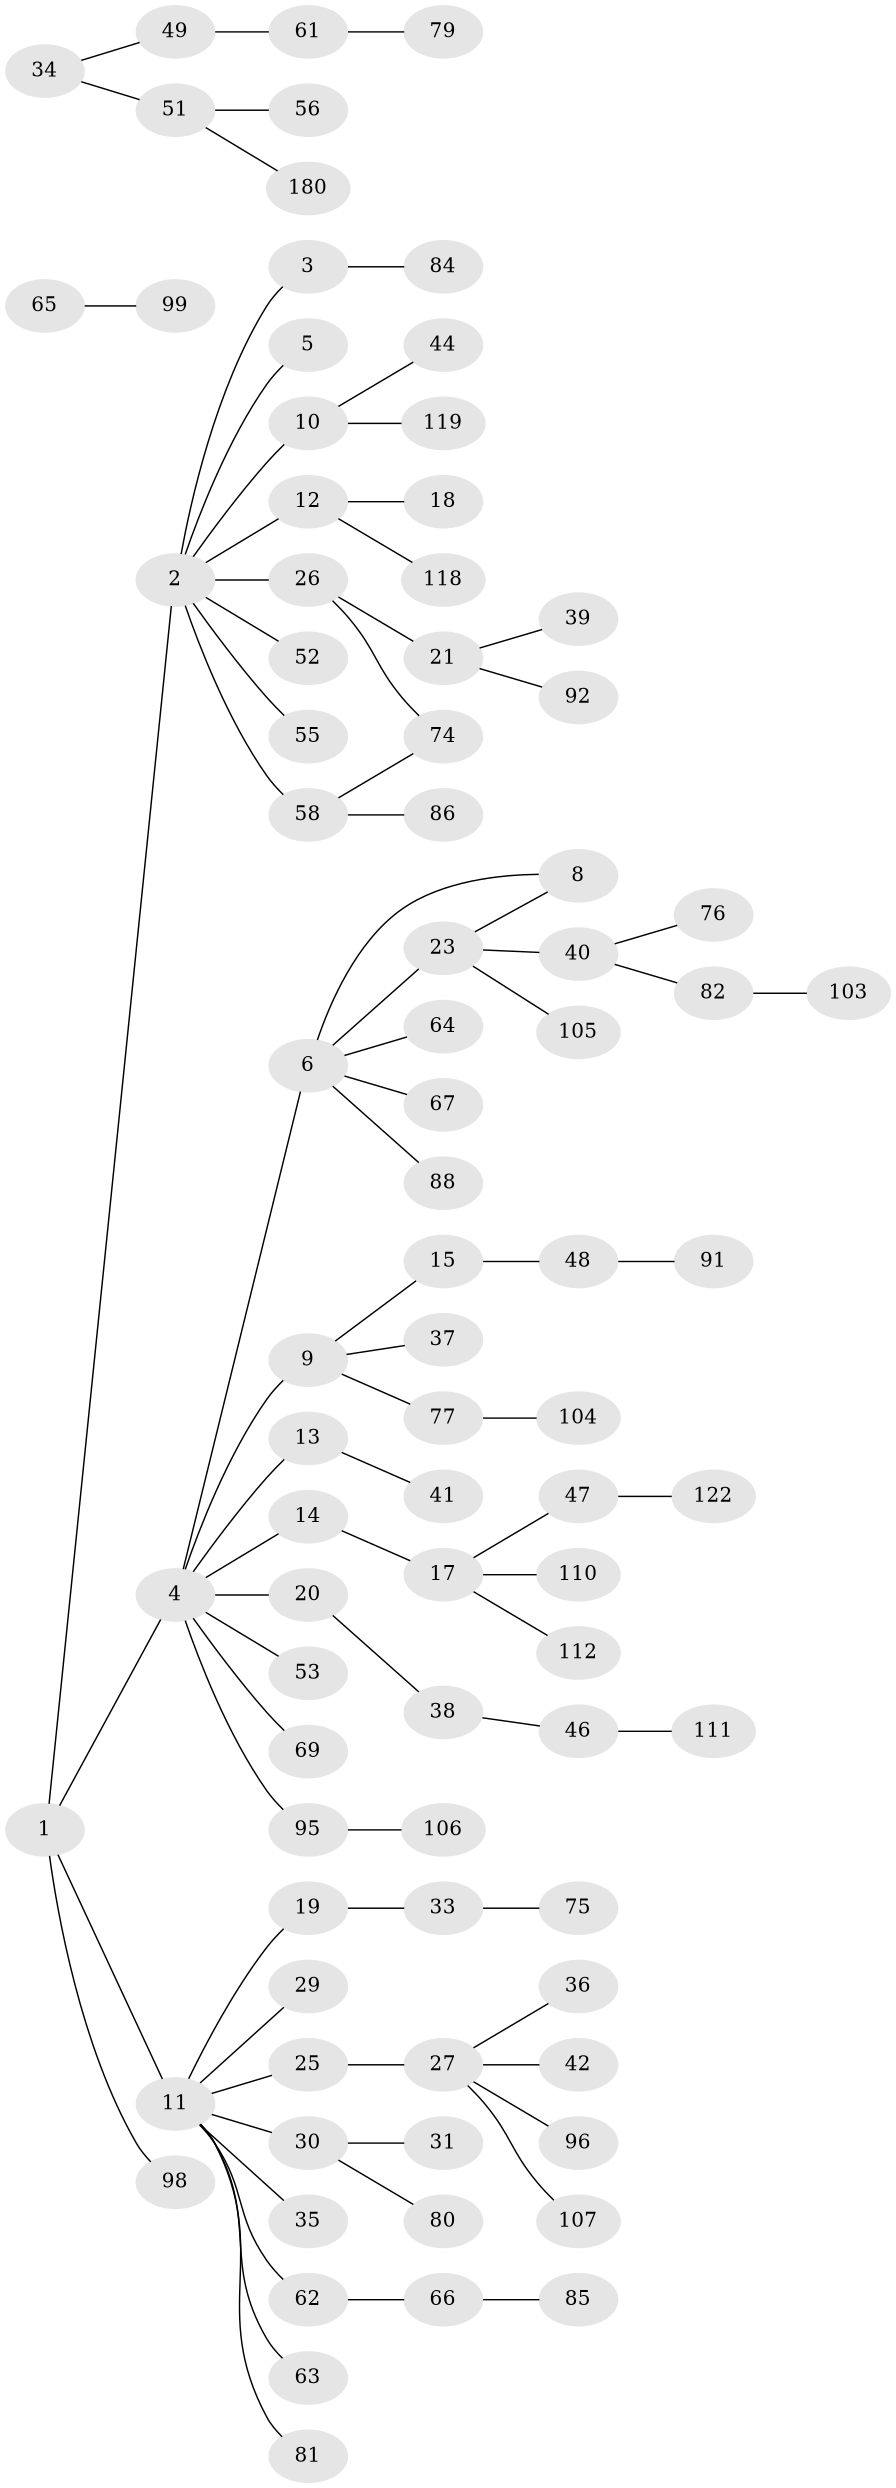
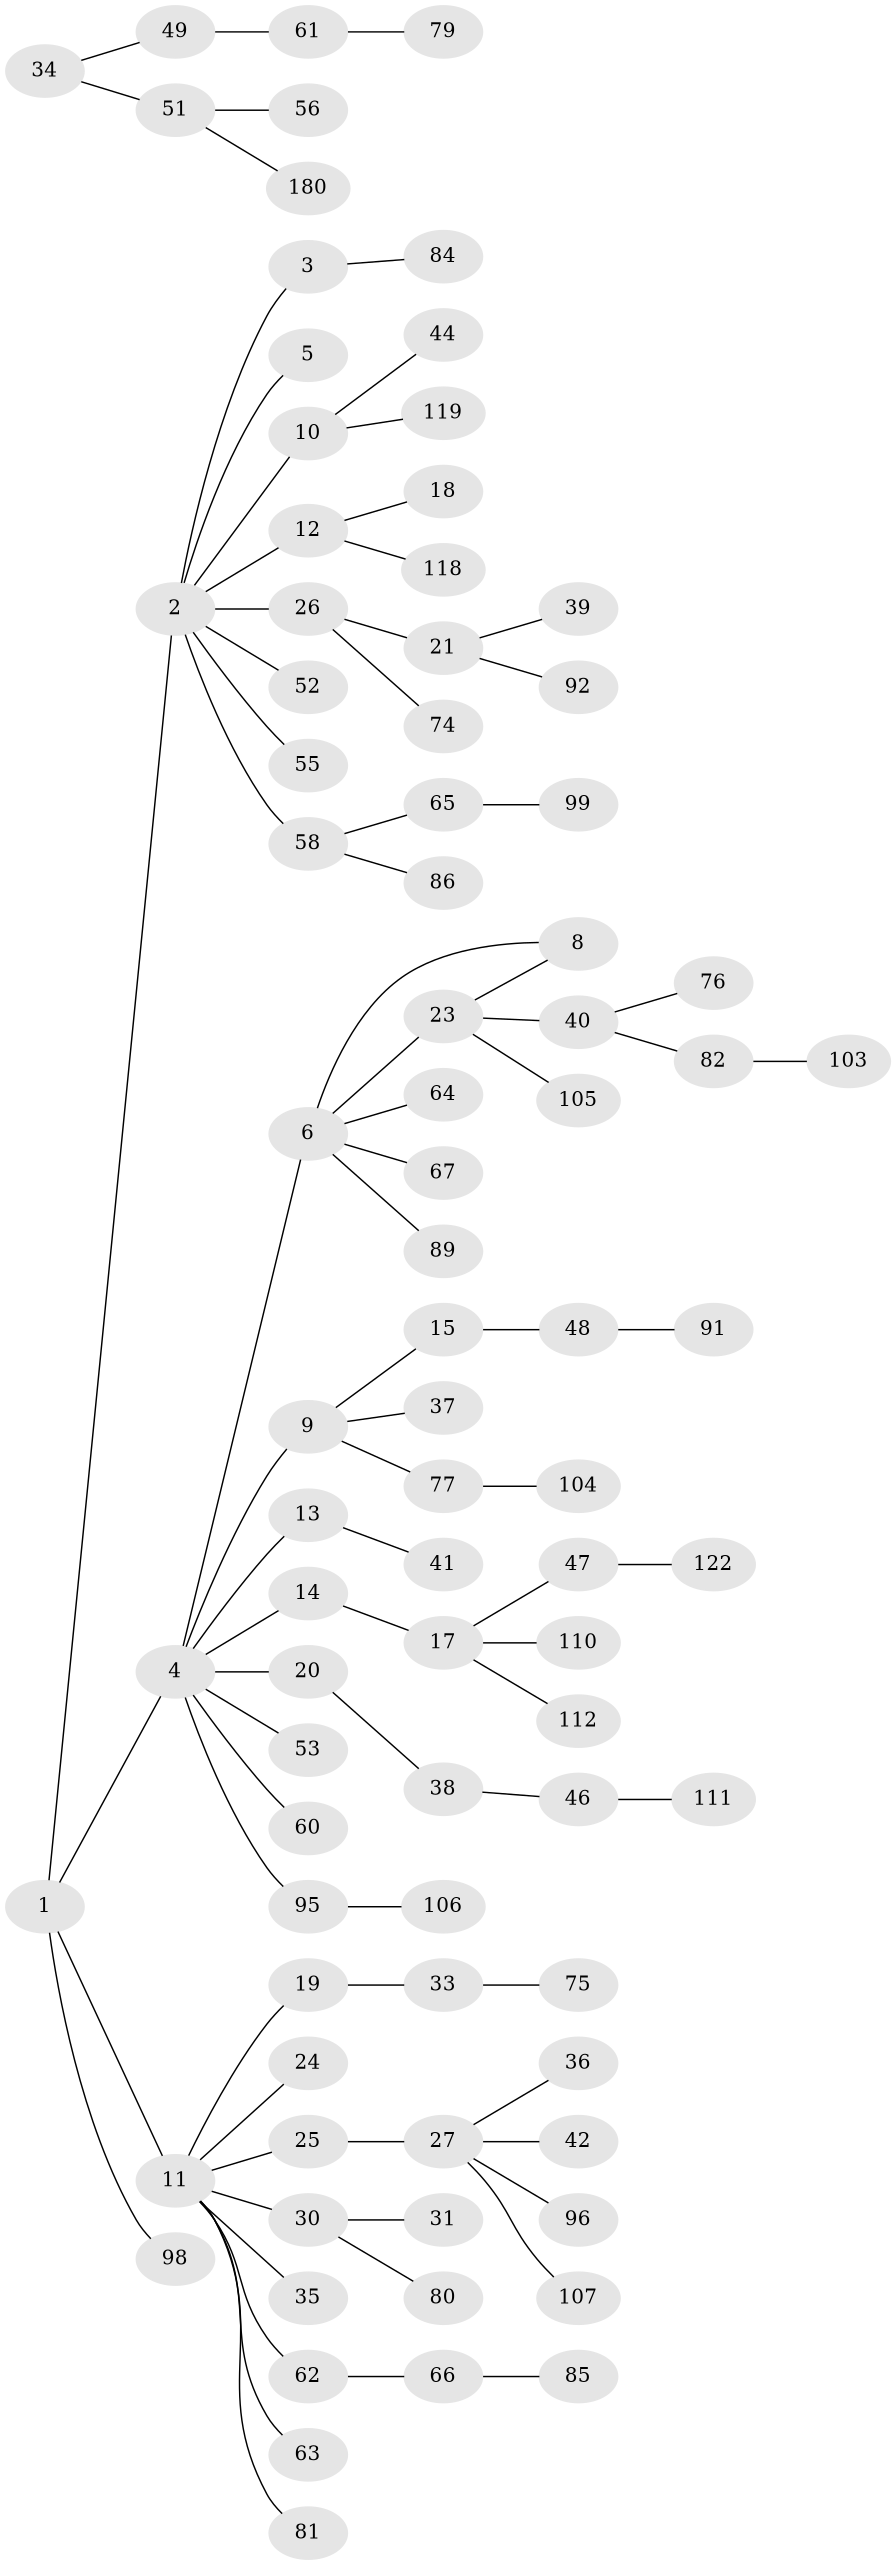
(376, 776) -> (376, 824)
(443, 1183) -> (443, 1251)
(308, 1752) -> (308, 1828)
(308, 1987) -> (308, 2063)
